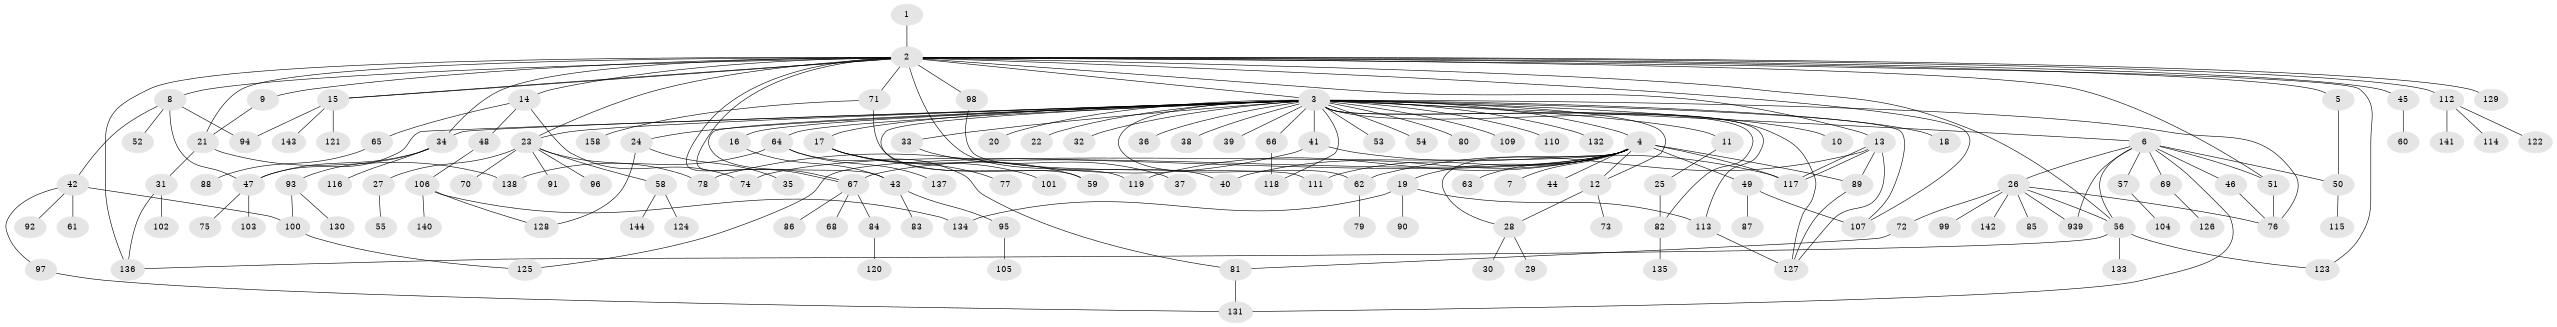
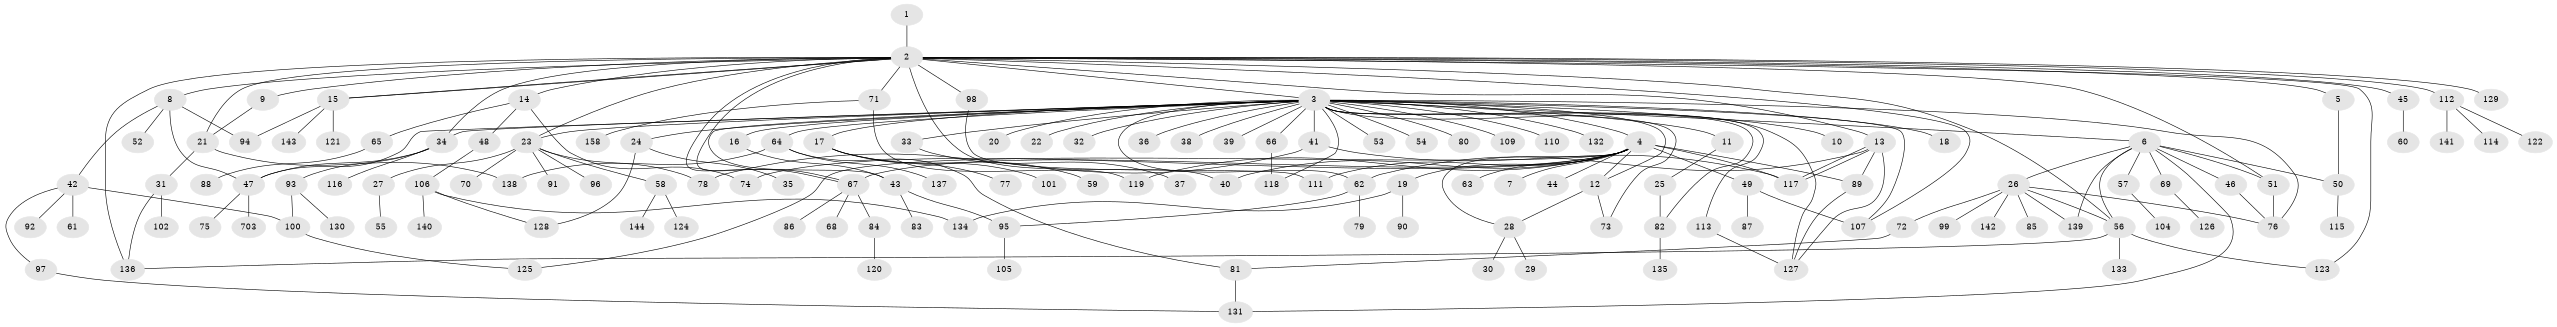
(901, 127) -> (1671, 131)
(1548, 202) -> none
none -> (1185, 215)
(249, 227) -> (249, 227)
(2076, 227) -> (2076, 227)
